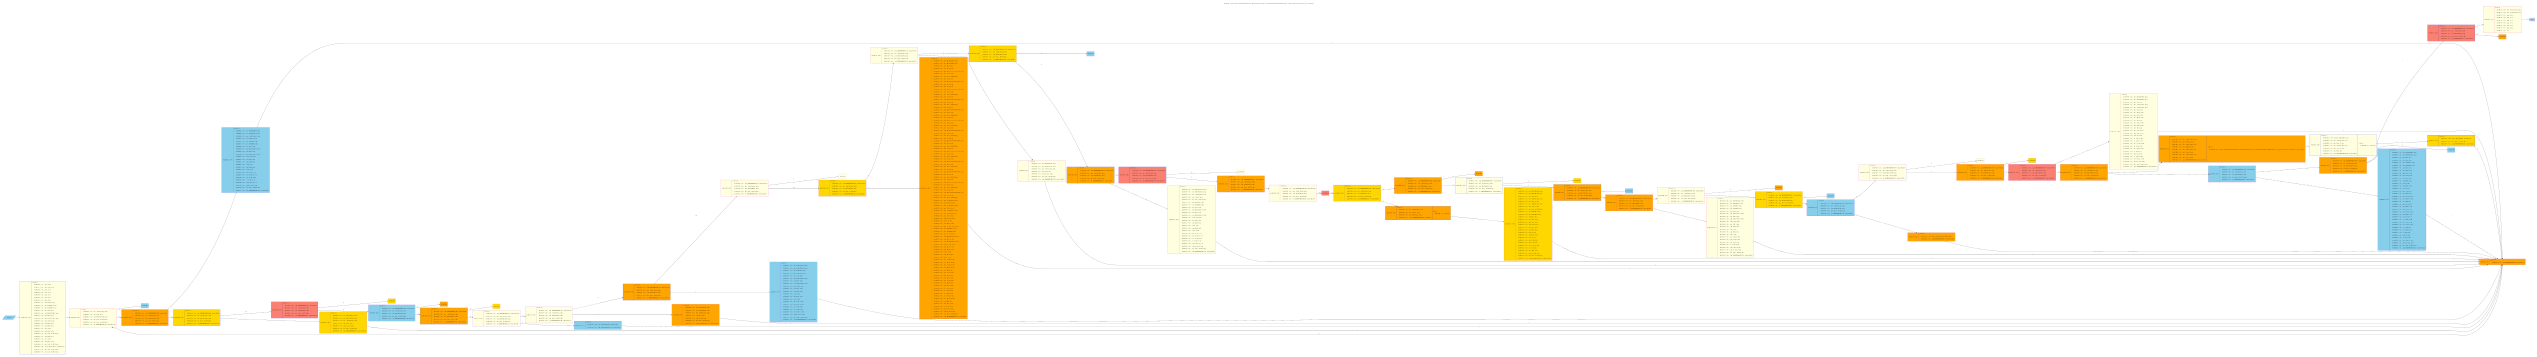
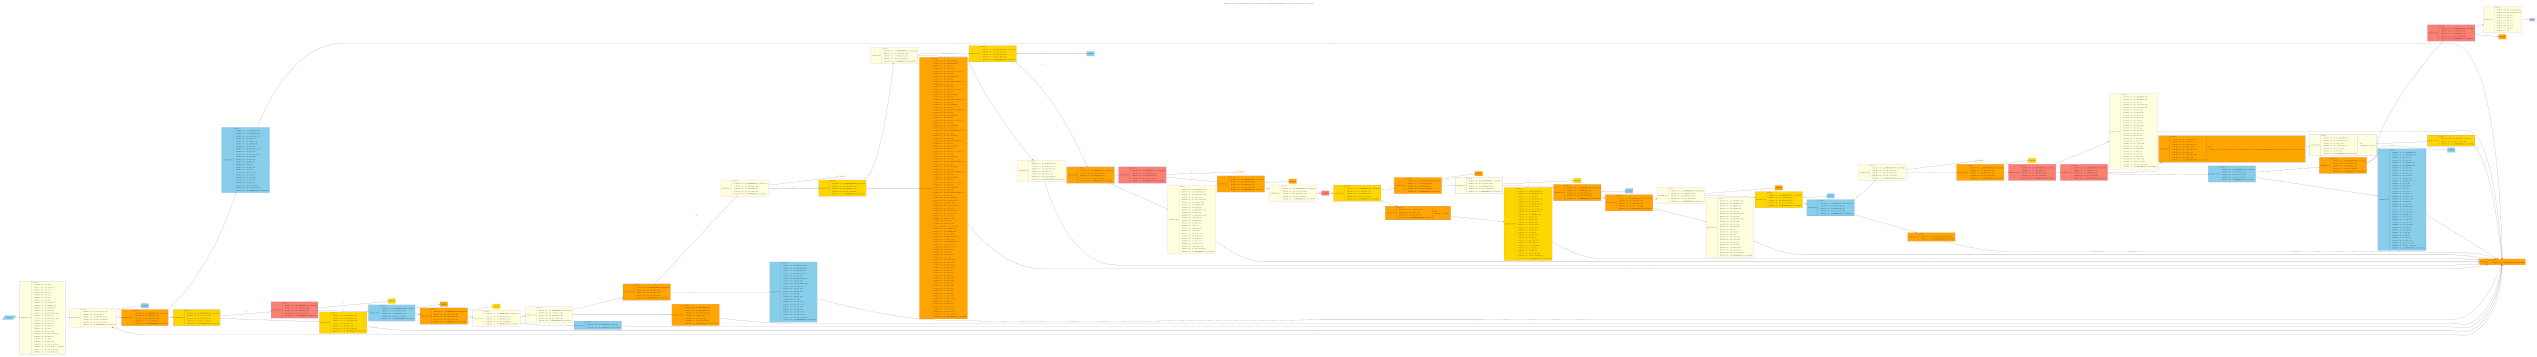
(2084, 172) -> (2084, 172)
none -> (1293, 181)
